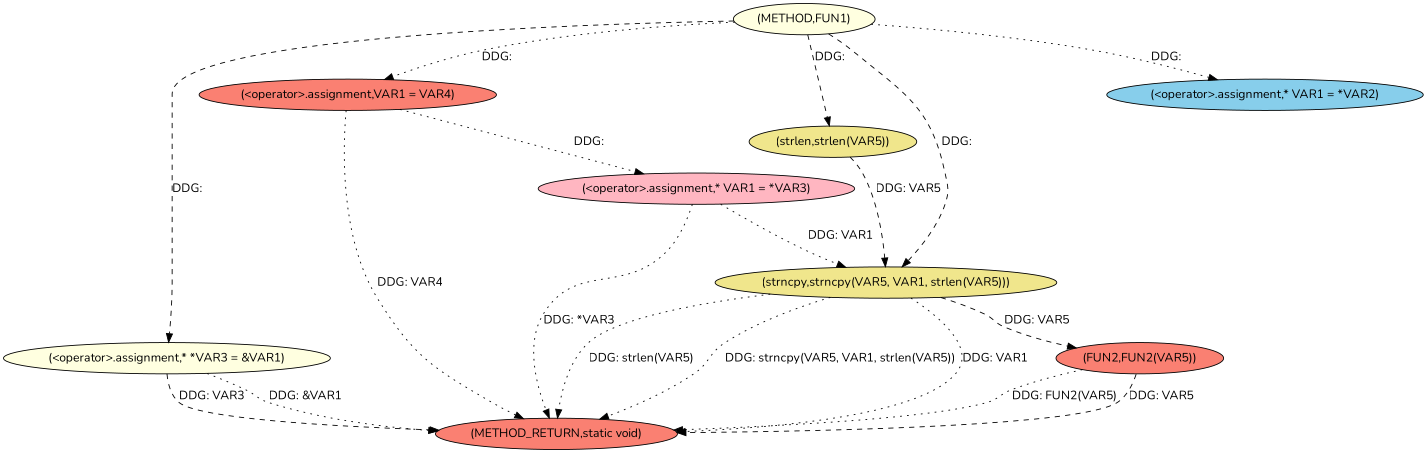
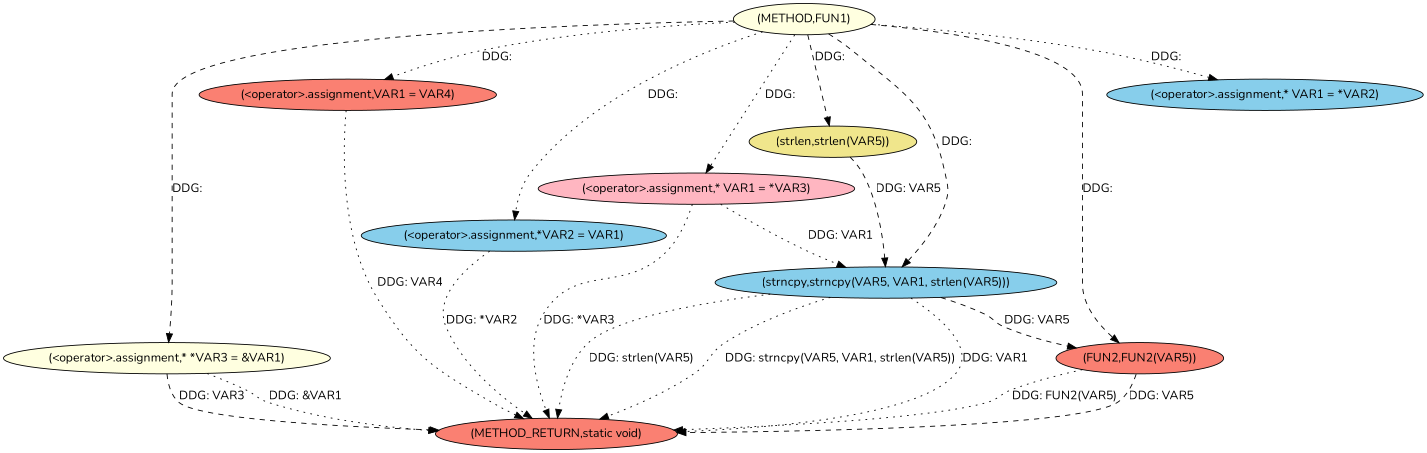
none -> (1082, 104)
(517, 140) -> (753, 100)
none -> (514, 236)
(886, 283) -> (886, 283)
